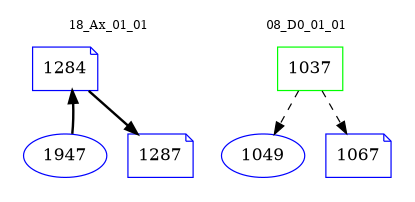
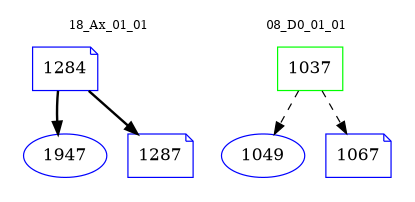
(73, 118) -> (57, 106)
